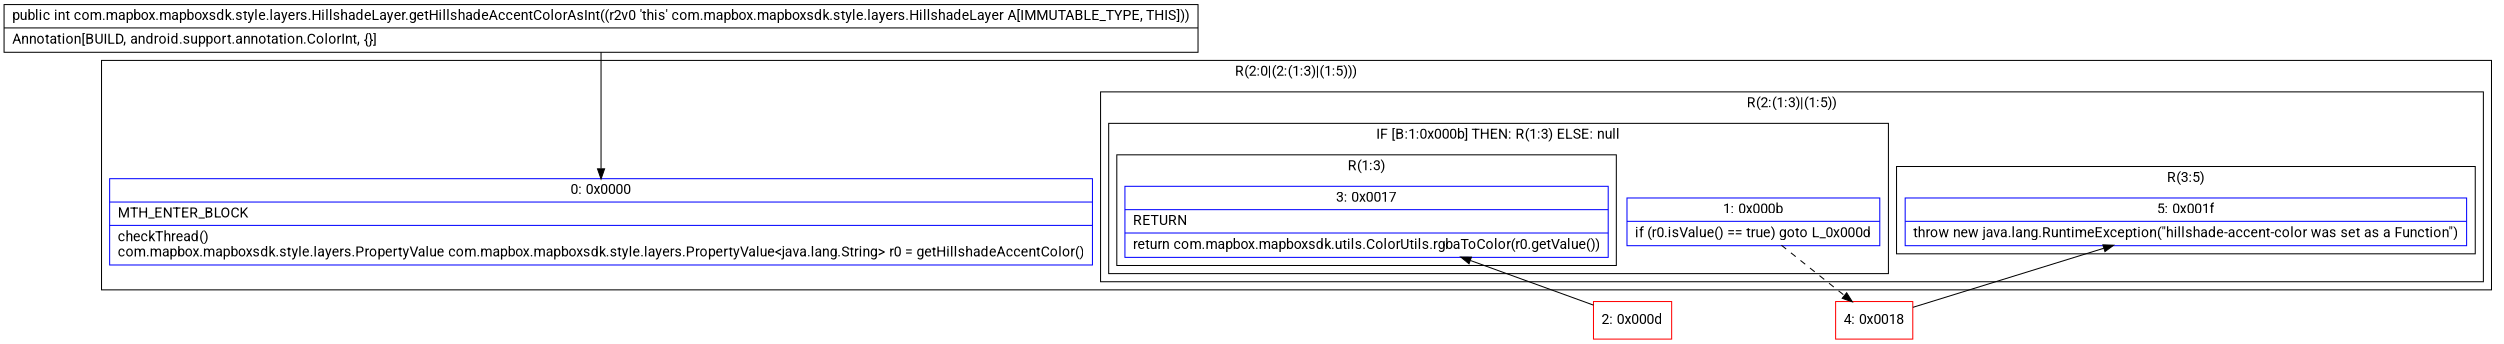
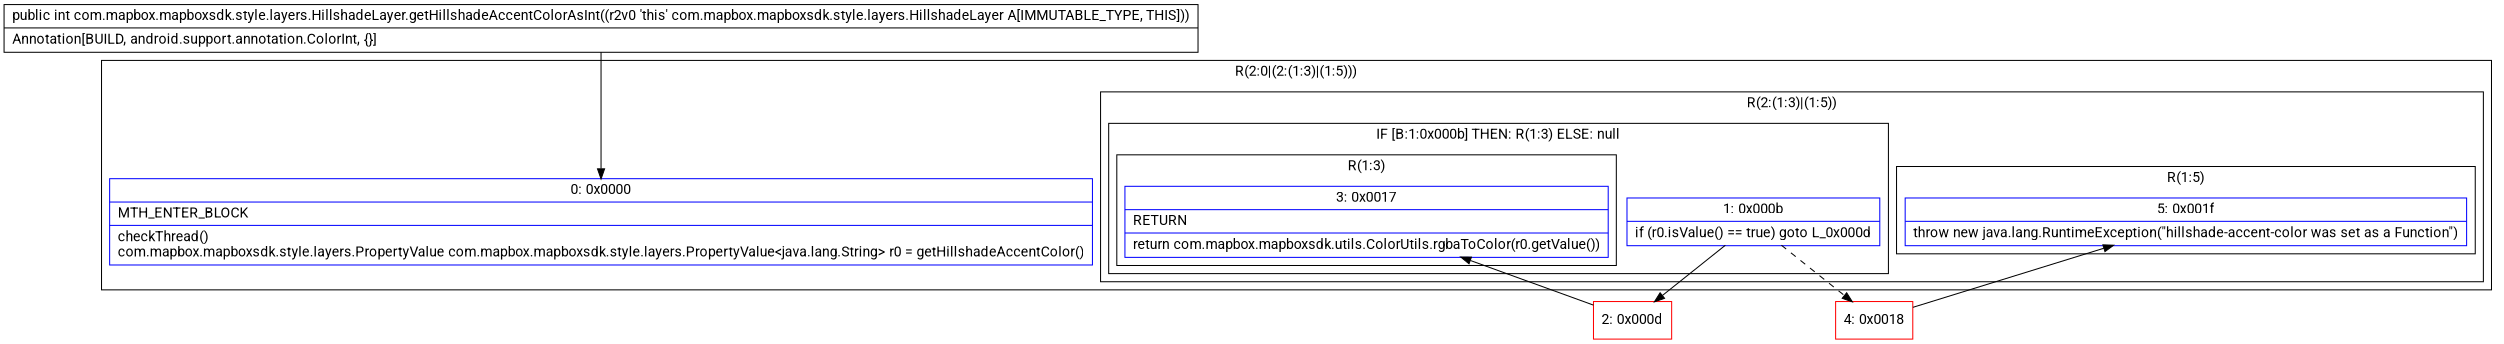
(2186, 178) -> (2186, 178)
none -> (1699, 267)
